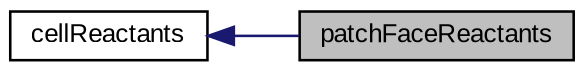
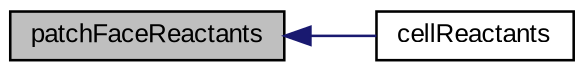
(267, 36) -> (344, 36)
